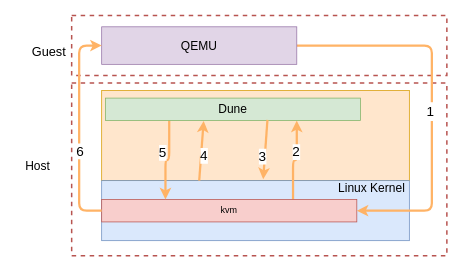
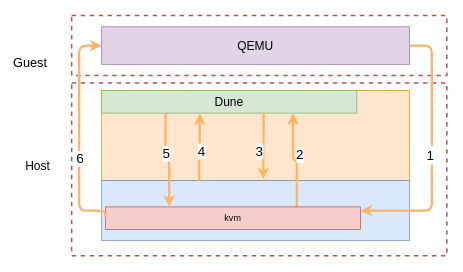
(199, 45) -> (255, 45)
(49, 52) -> (30, 63)
(233, 109) -> (229, 102)
(372, 188) -> none
(229, 210) -> (233, 218)
